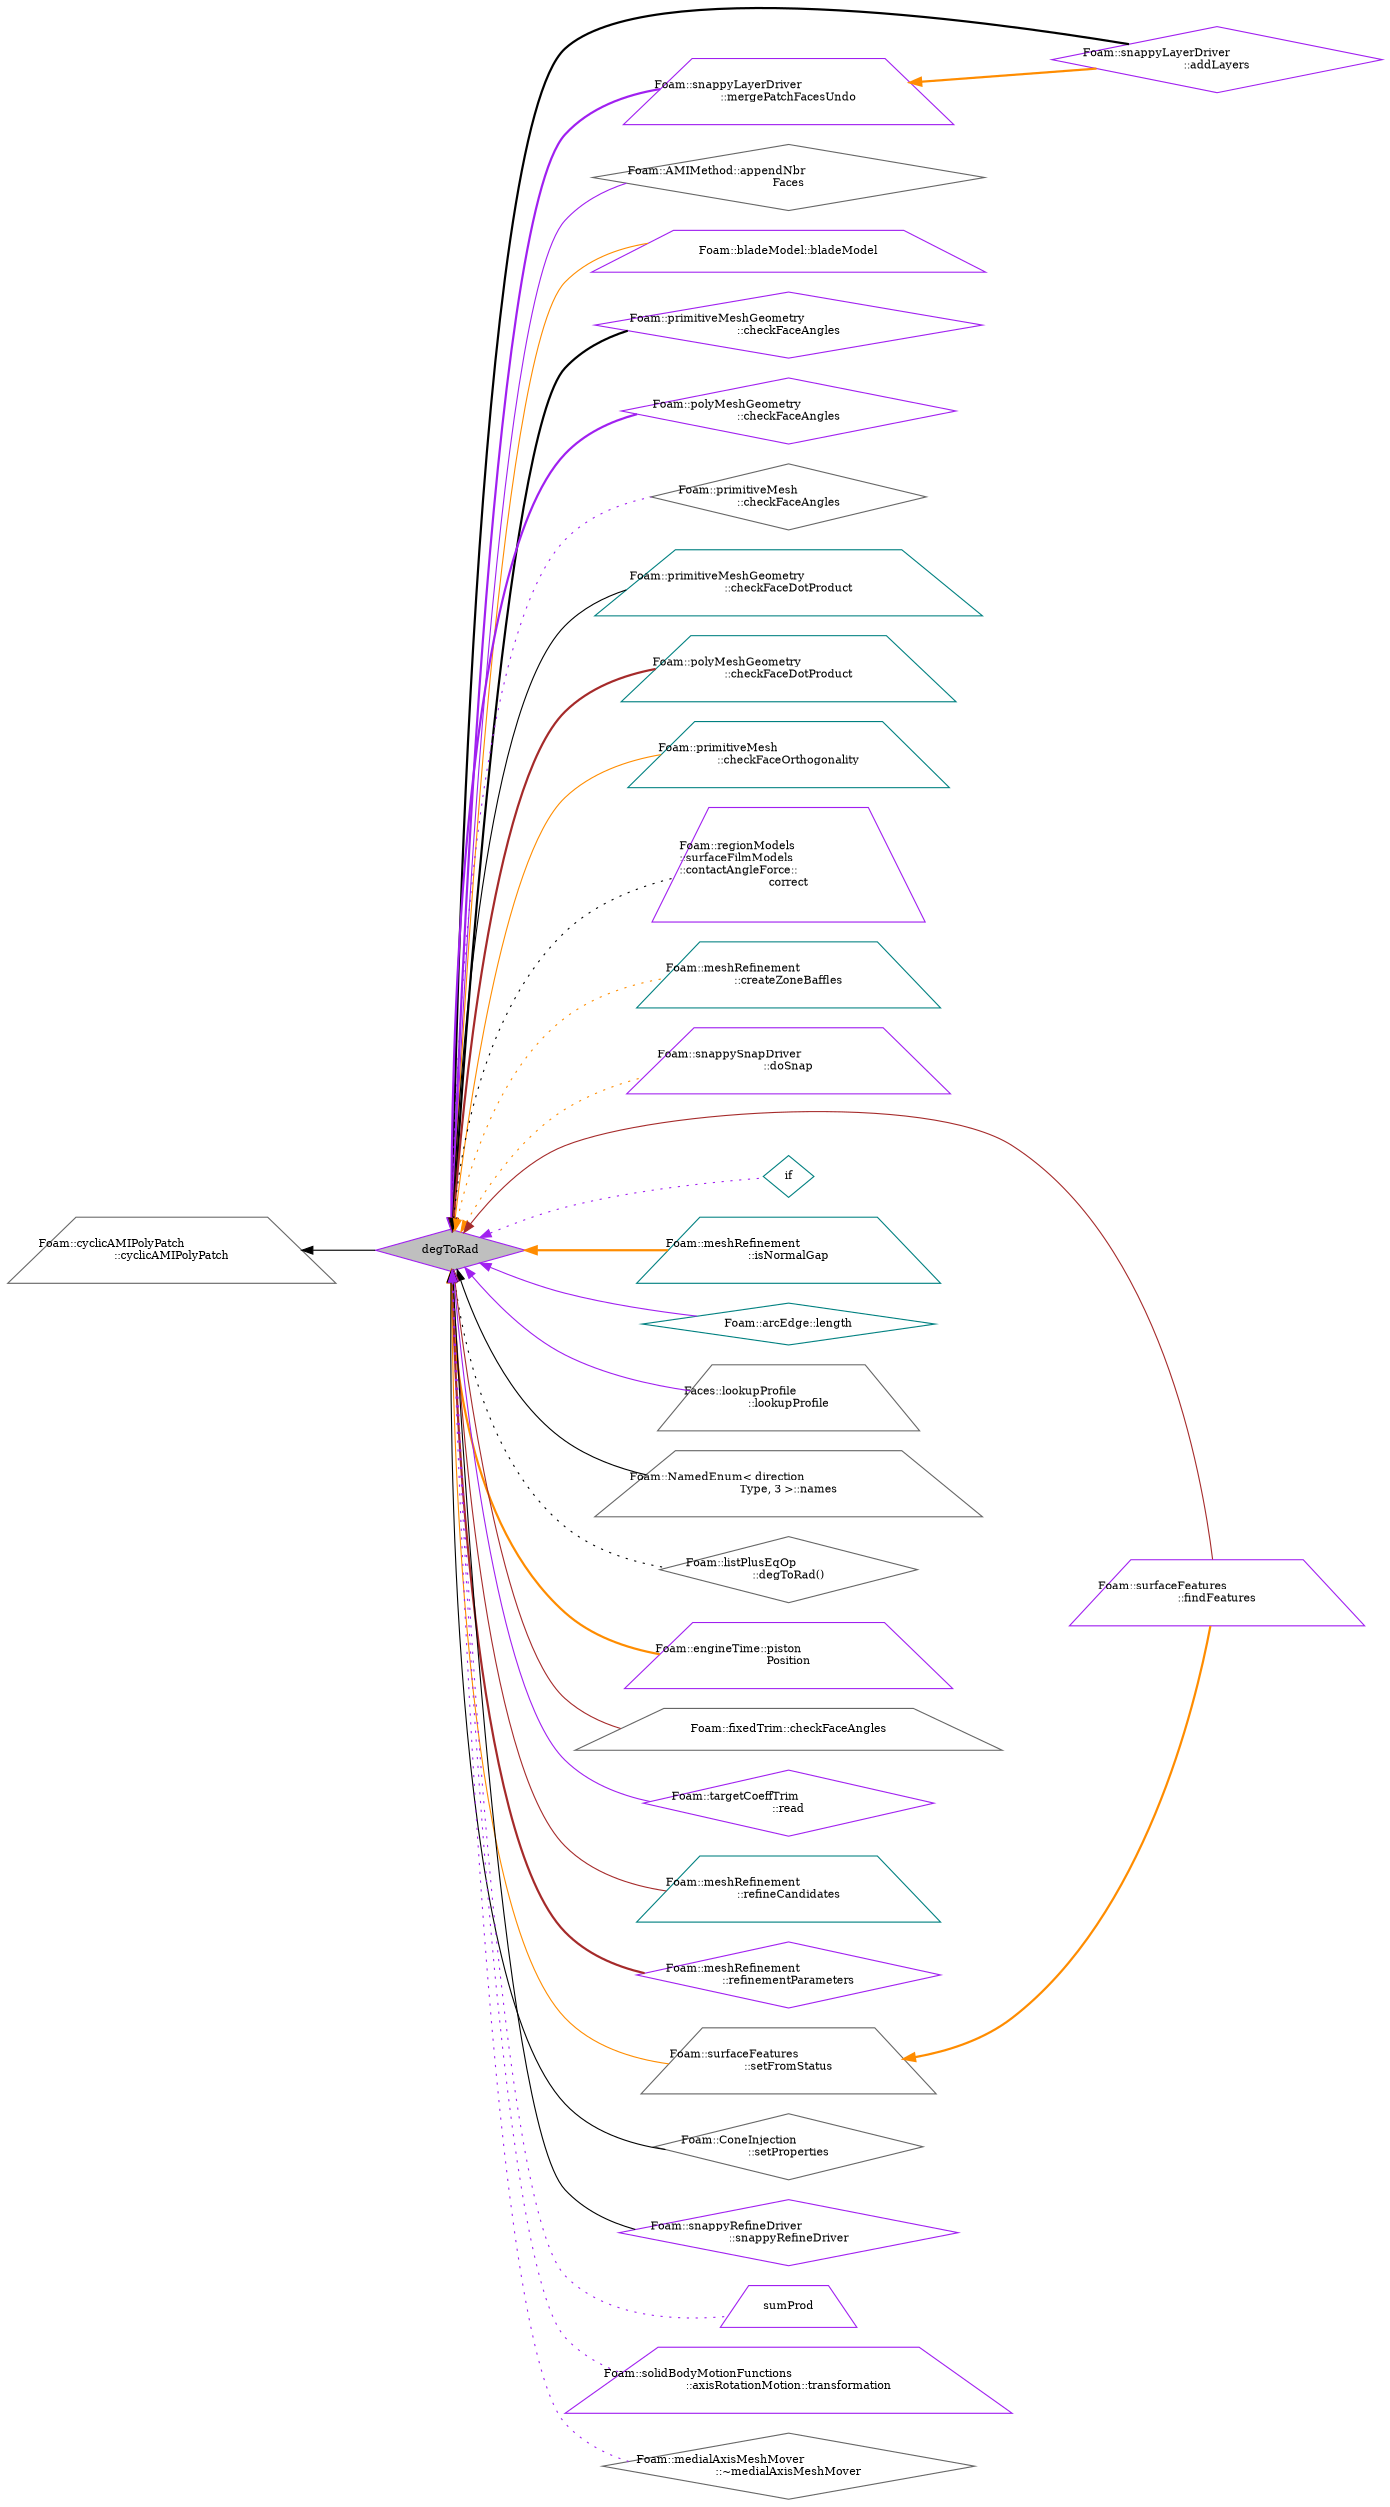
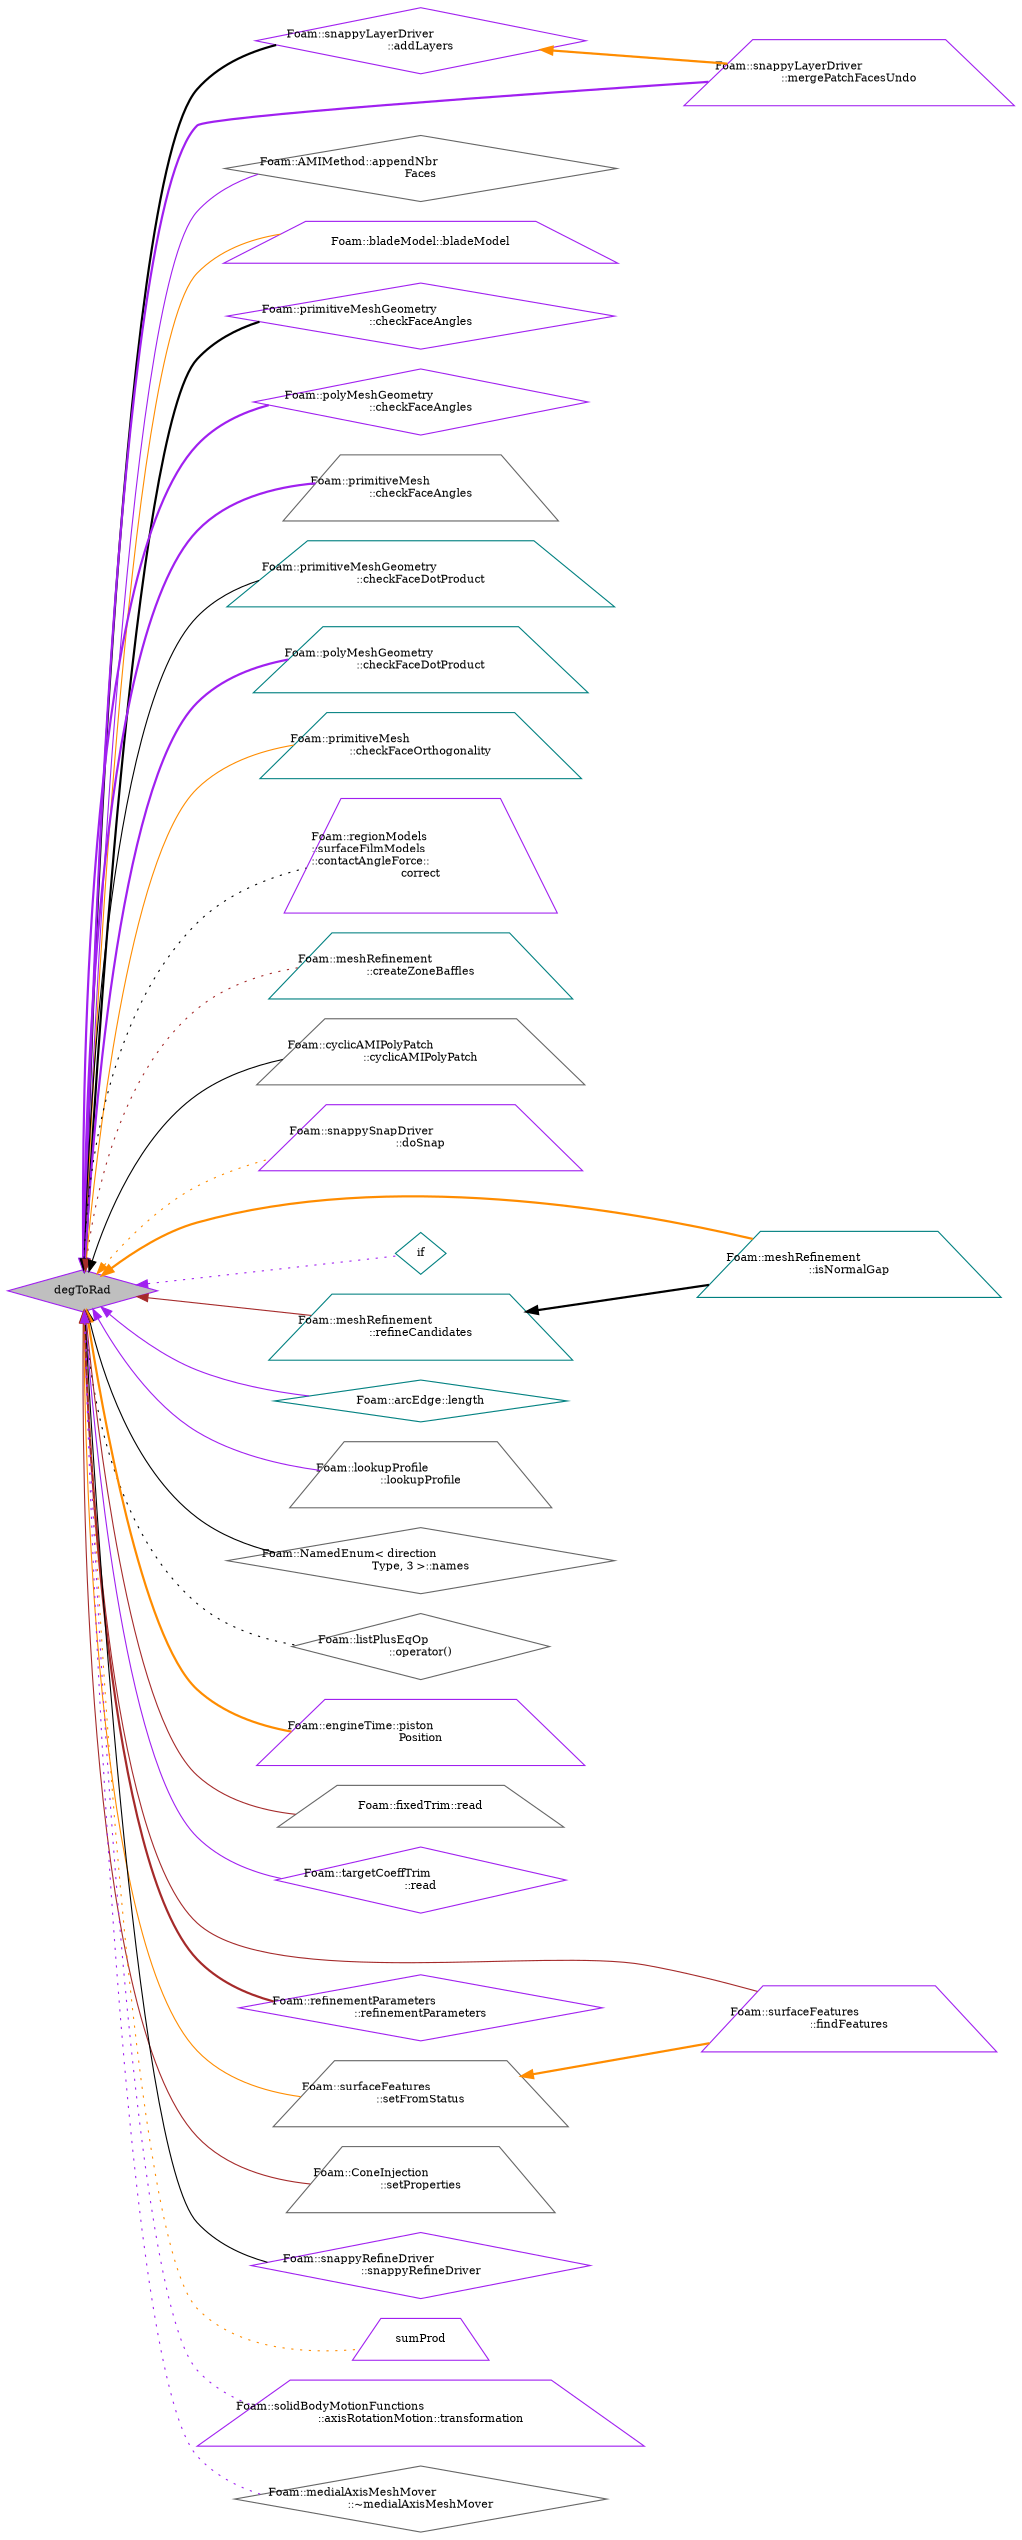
(1009, 75) -> (640, 57)
(789, 497) -> (421, 488)
(508, 667) -> (143, 651)
(493, 908) -> (122, 924)
(522, 1063) -> (144, 1074)
(344, 1250) -> (159, 1131)
none -> (623, 1297)
(789, 1398) -> (421, 1475)
(789, 1484) -> (421, 1561)
(789, 1570) -> (421, 1647)
(457, 1591) -> (89, 1610)
(789, 1729) -> (421, 1806)
(789, 1975) -> (421, 2008)
(509, 2045) -> (142, 2080)
(789, 2147) -> (421, 2180)
